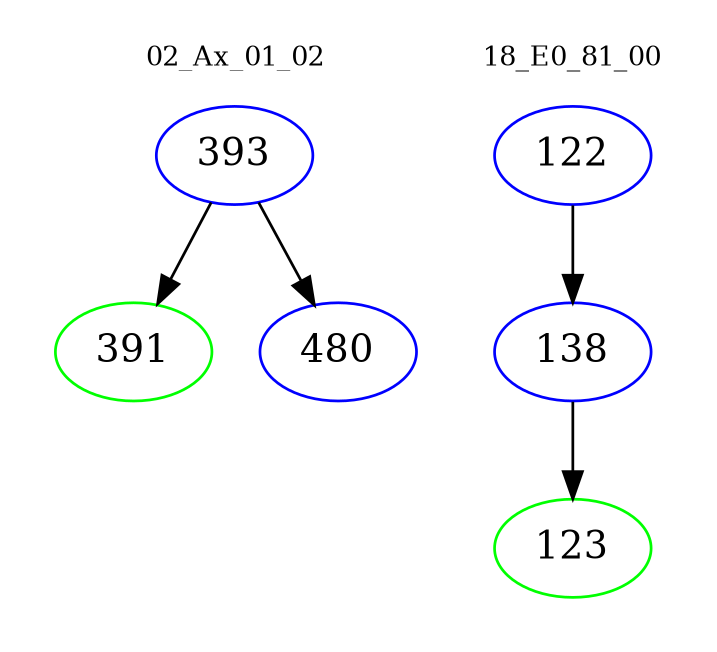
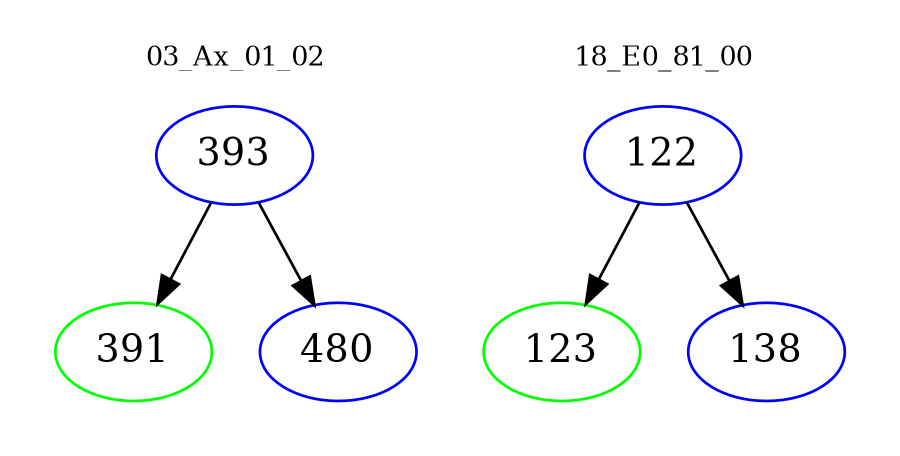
(236, 59) -> (236, 59)
(573, 437) -> (619, 241)
